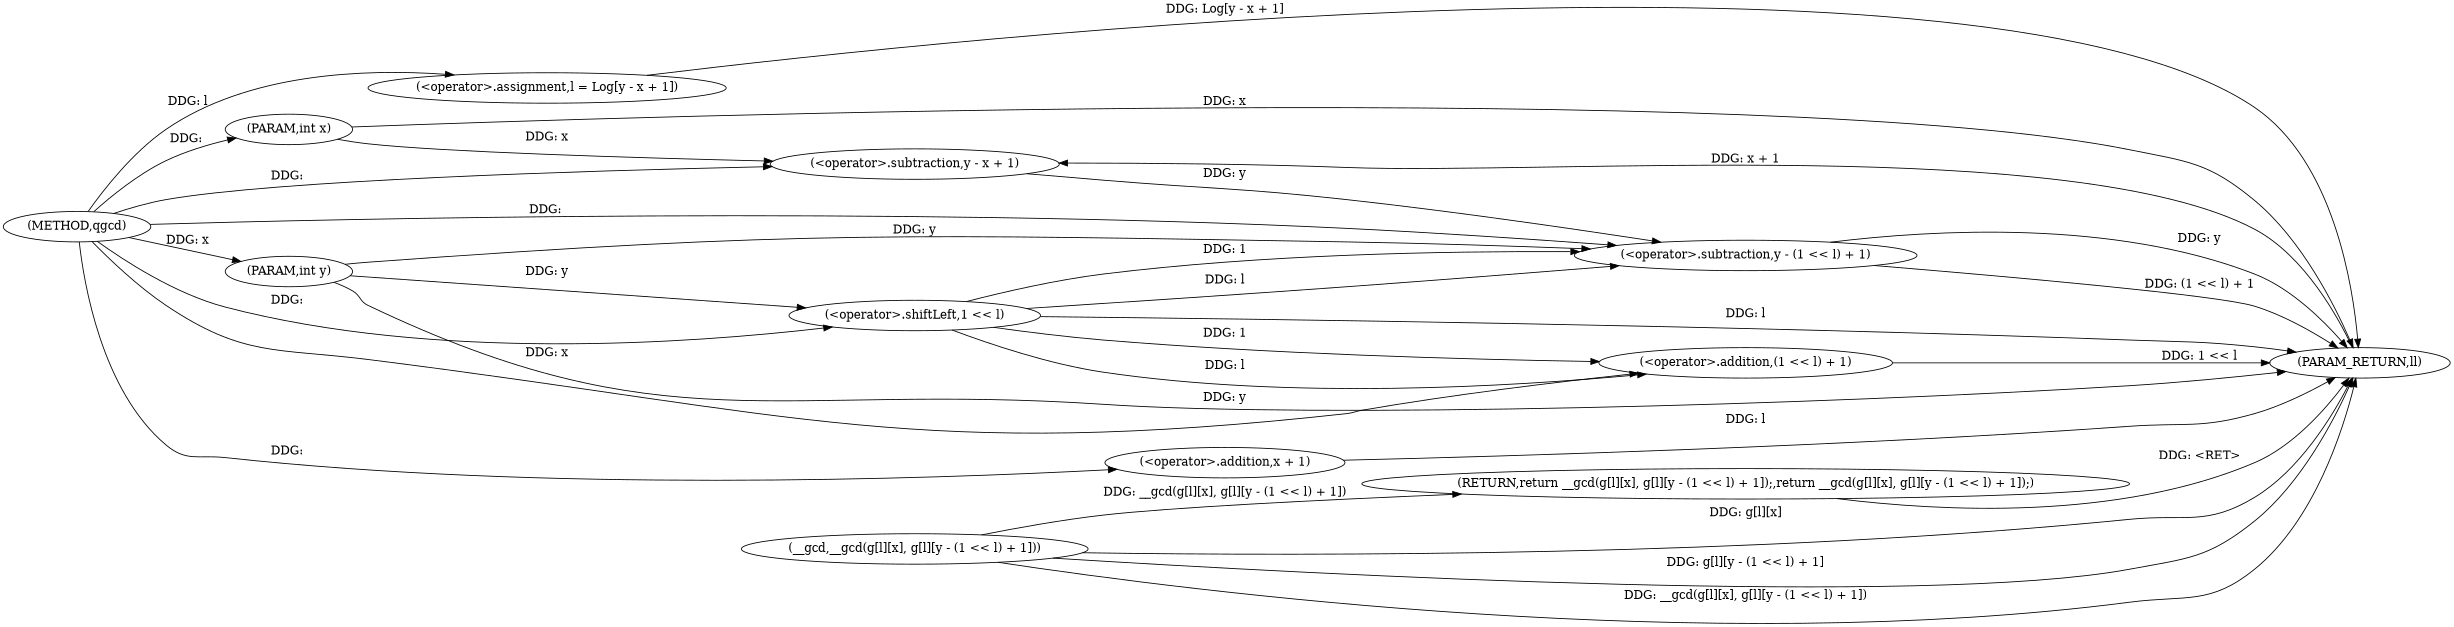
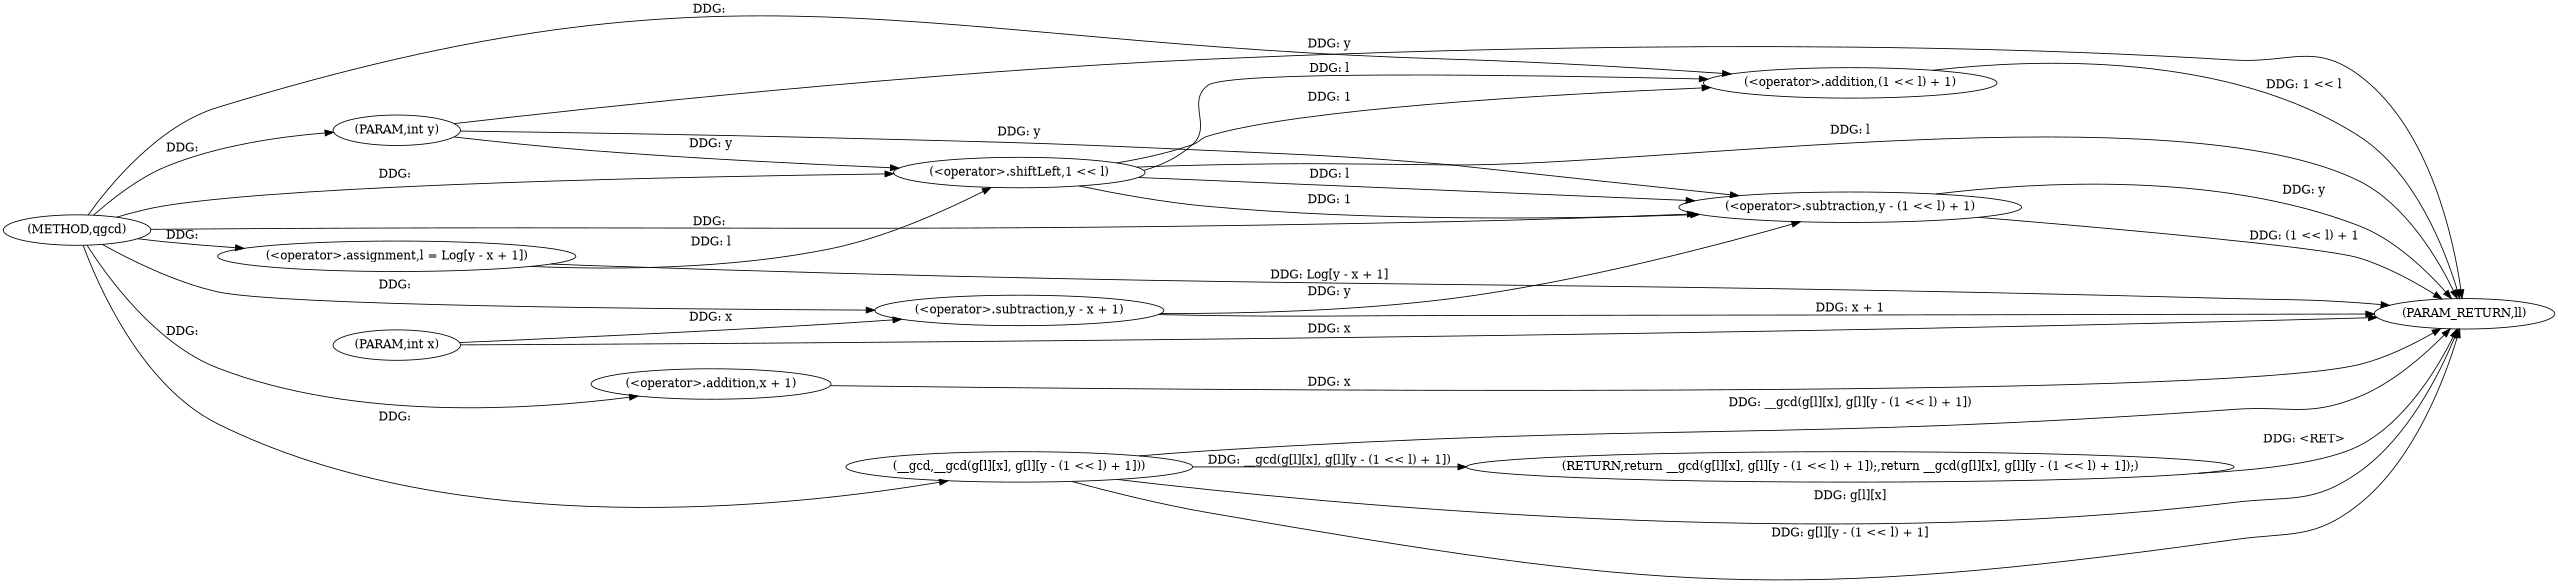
(188, 102) -> (184, 236)
(156, 166) -> (460, 494)
(1743, 166) -> (1762, 315)
(188, 241) -> (184, 148)
none -> (762, 259)
(547, 353) -> (711, 10)
(1746, 420) -> (1329, 383)
